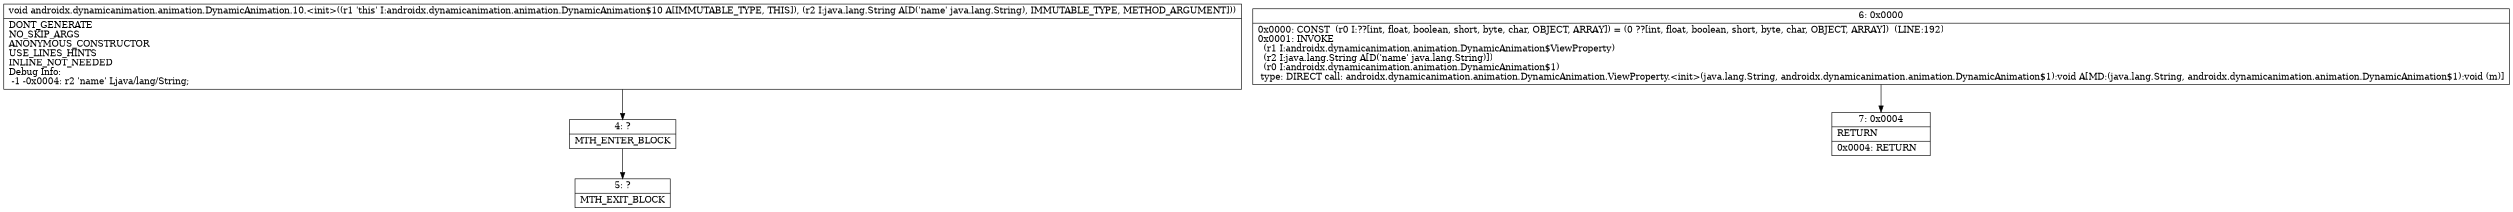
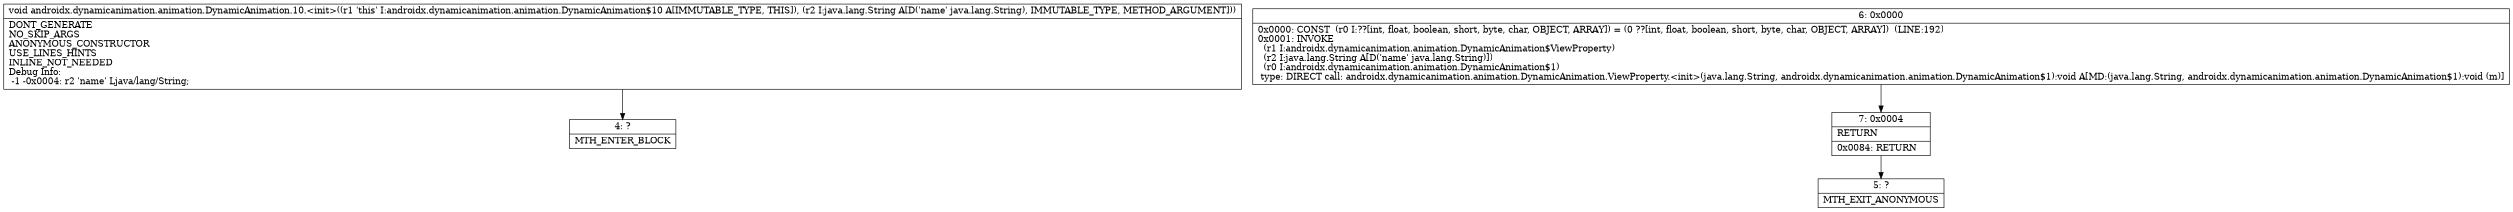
(1881, 148) -> (1881, 148)
(623, 161) -> (1881, 164)
(623, 200) -> (1881, 200)
